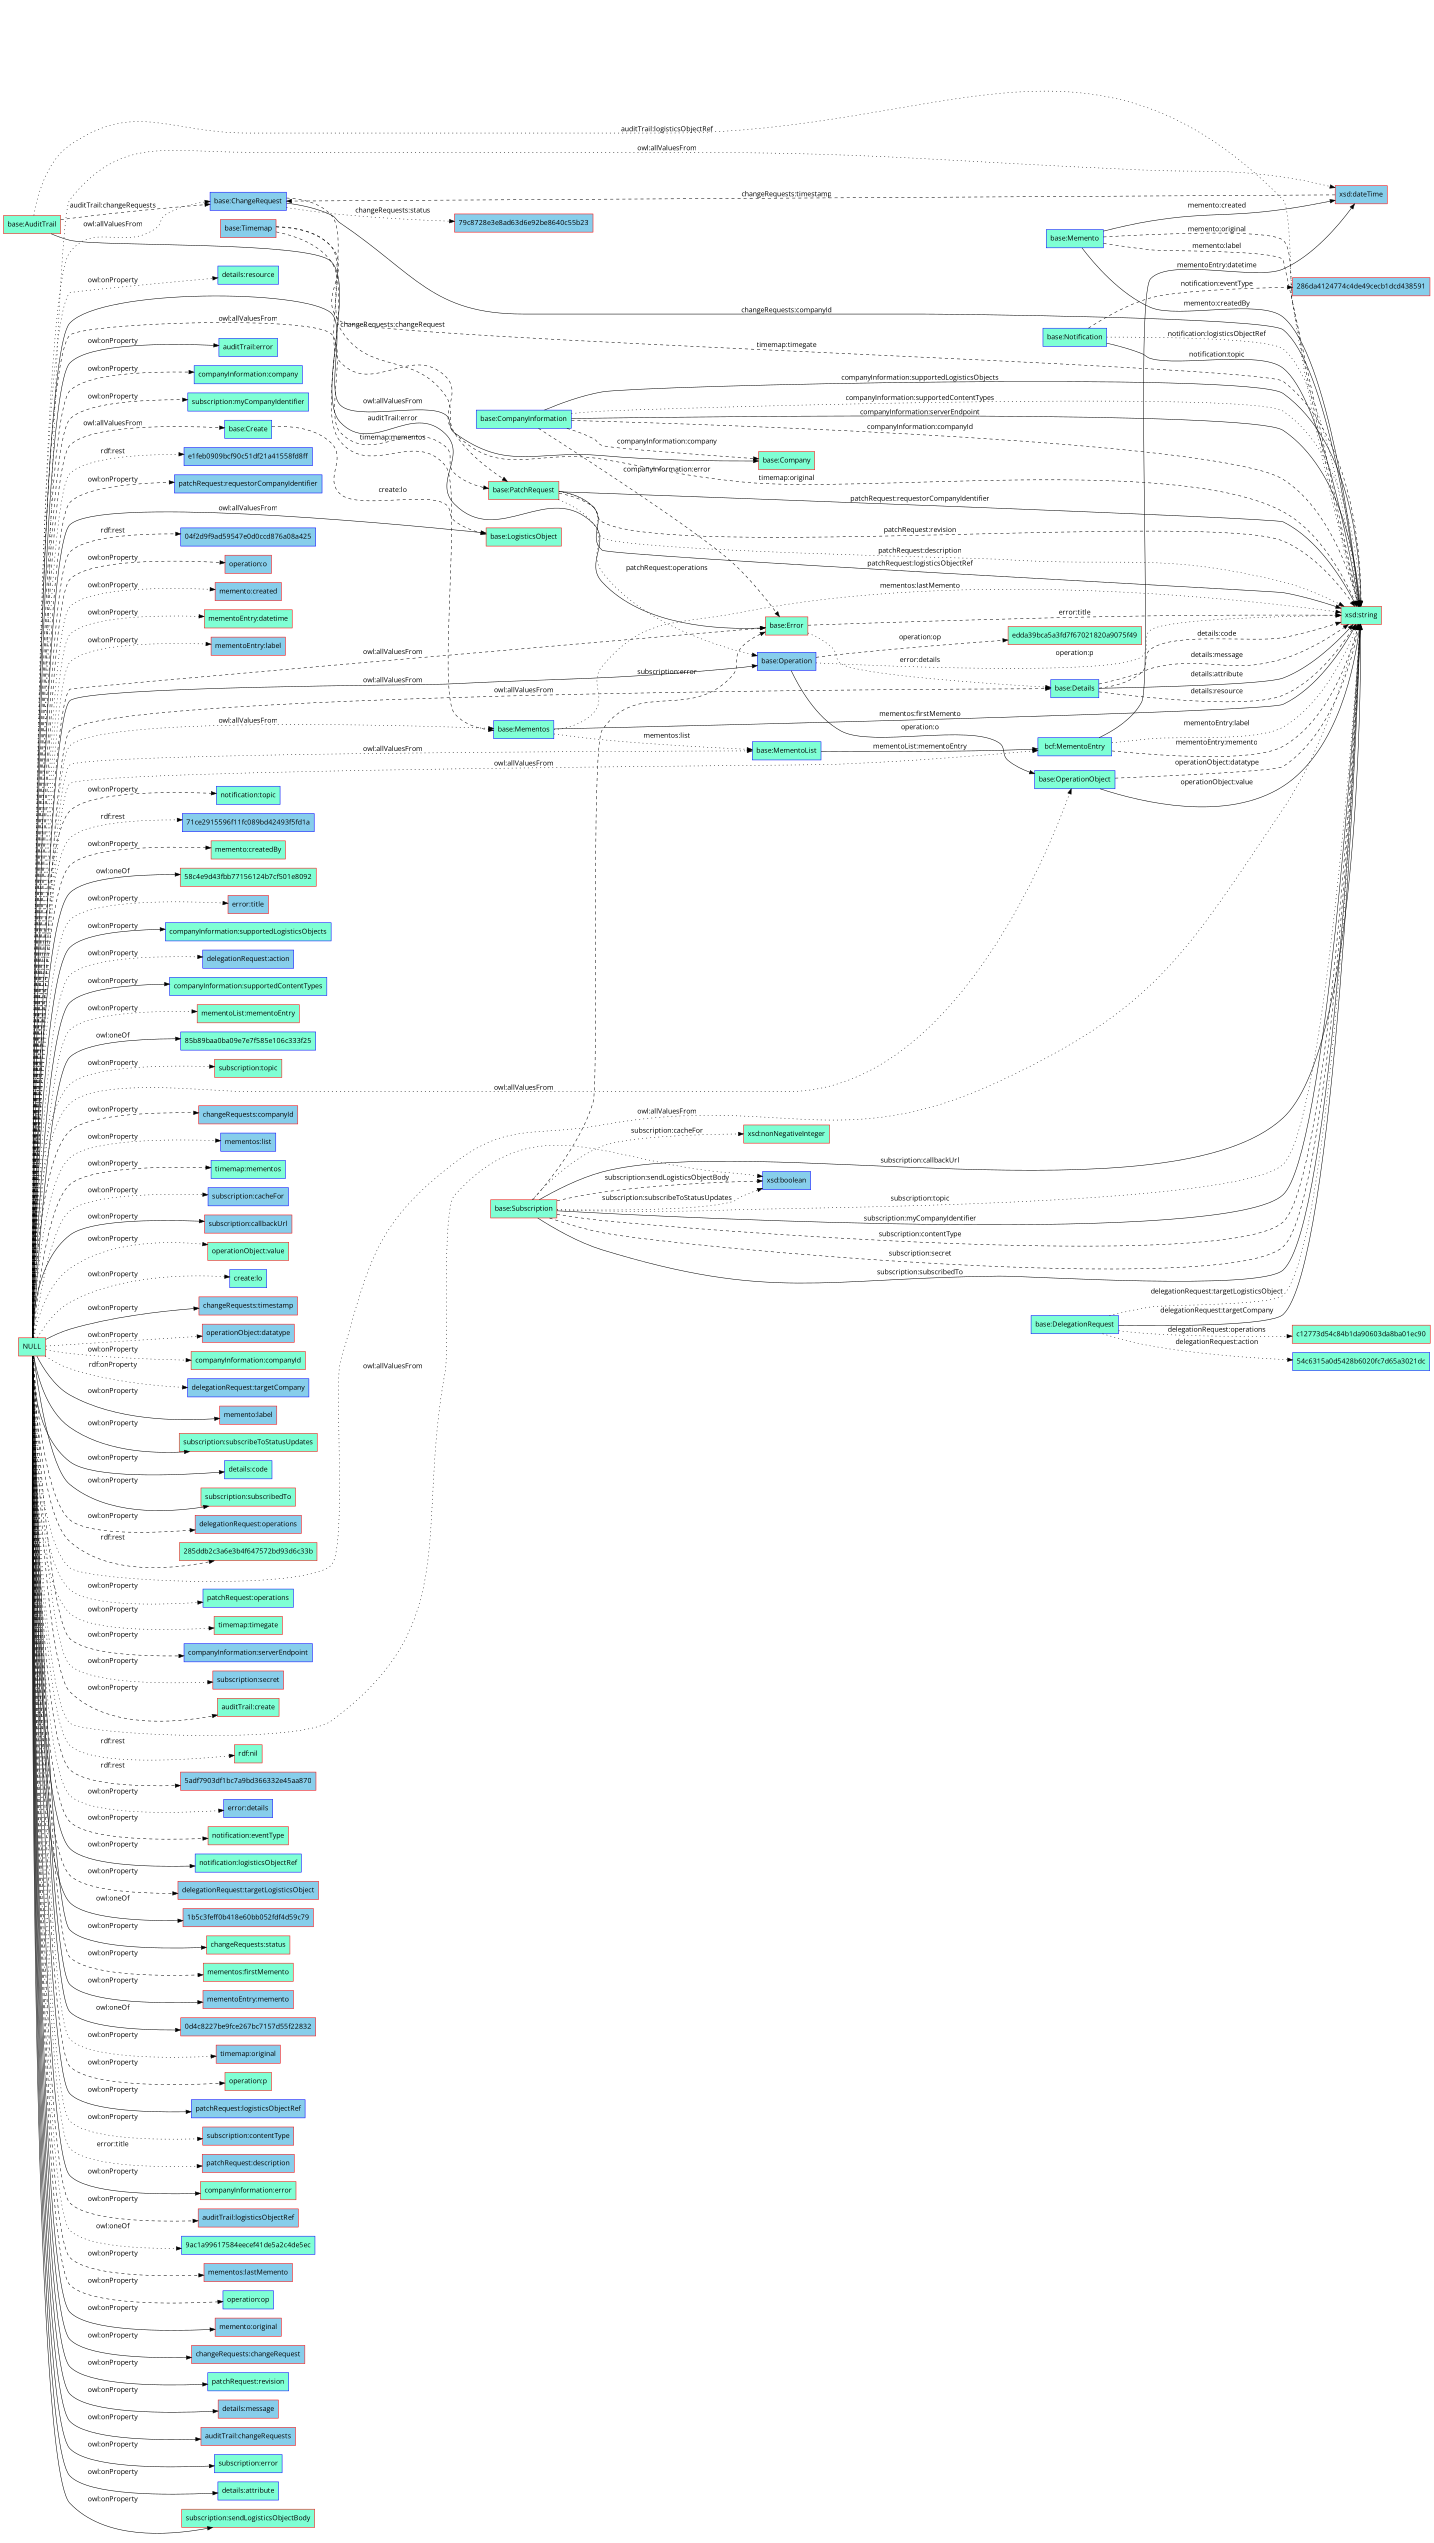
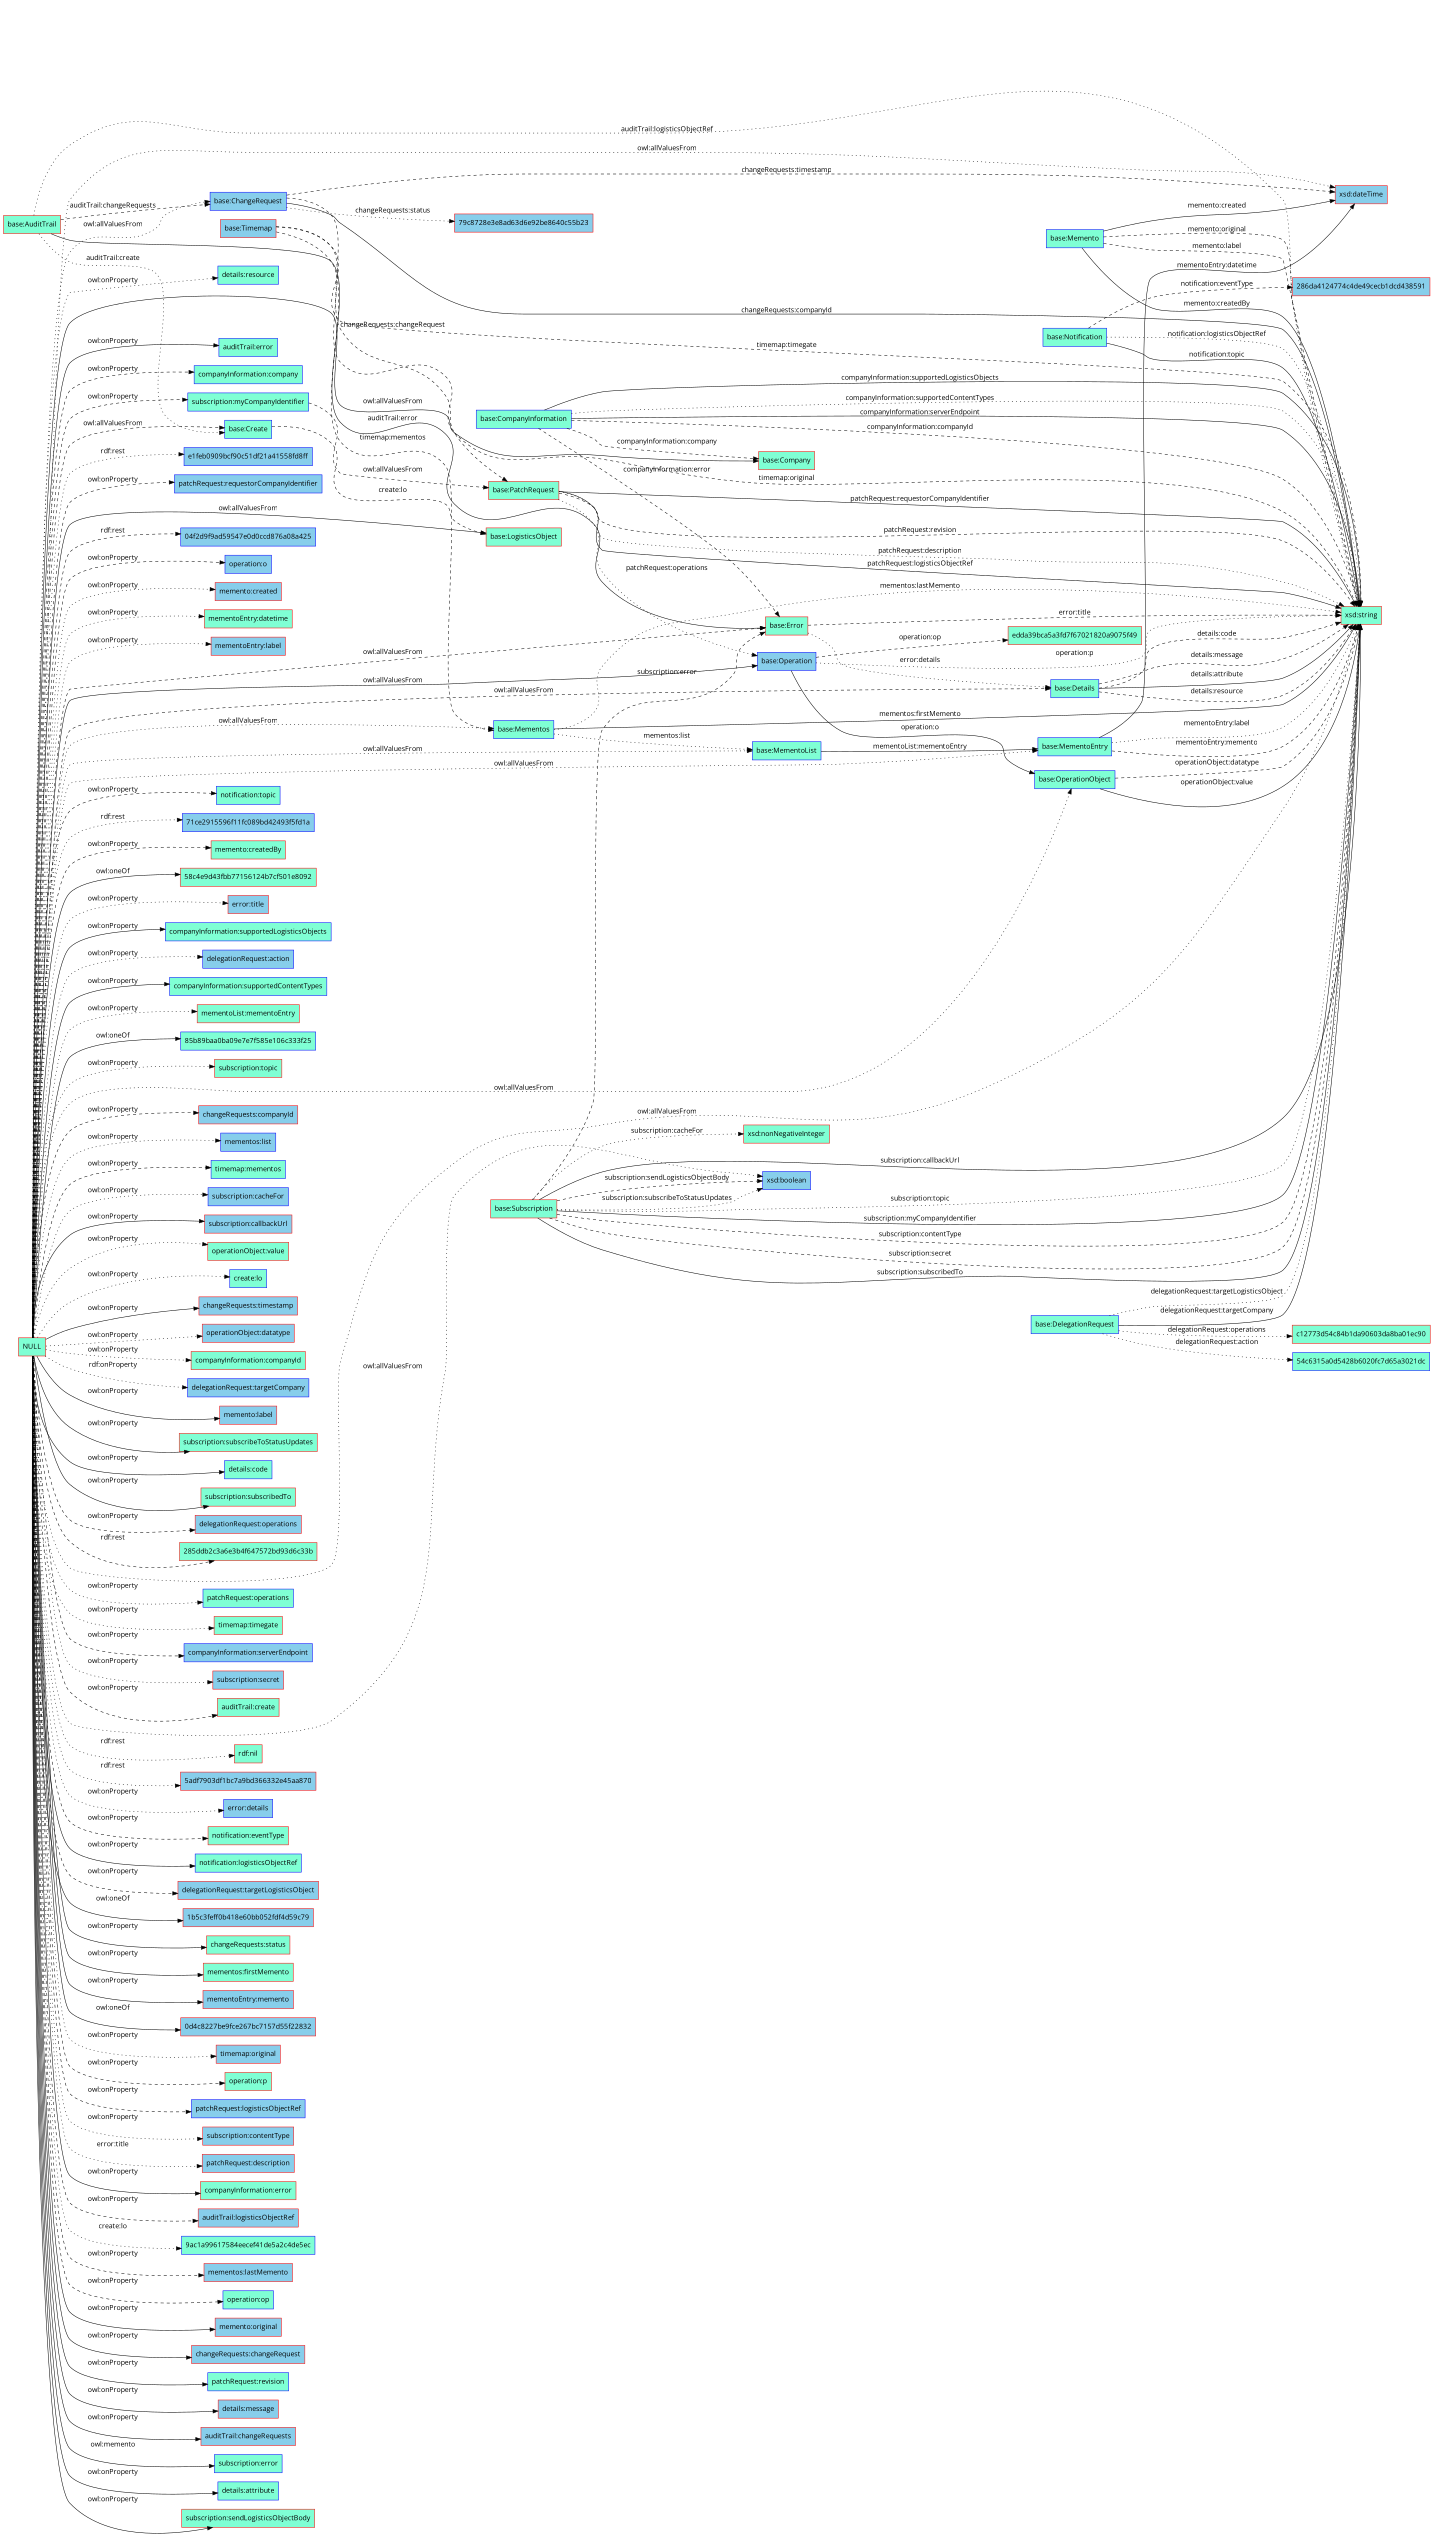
(813, 198) -> (808, 174)
none -> (164, 309)
(106, 328) -> (368, 477)
(248, 564) -> (248, 564)
(1075, 747) -> (1075, 747)
(53, 1710) -> (53, 1710)
(46, 1723) -> (46, 1723)
(43, 1785) -> (43, 1785)
(113, 2226) -> (113, 2226)
(113, 2445) -> (113, 2445)
